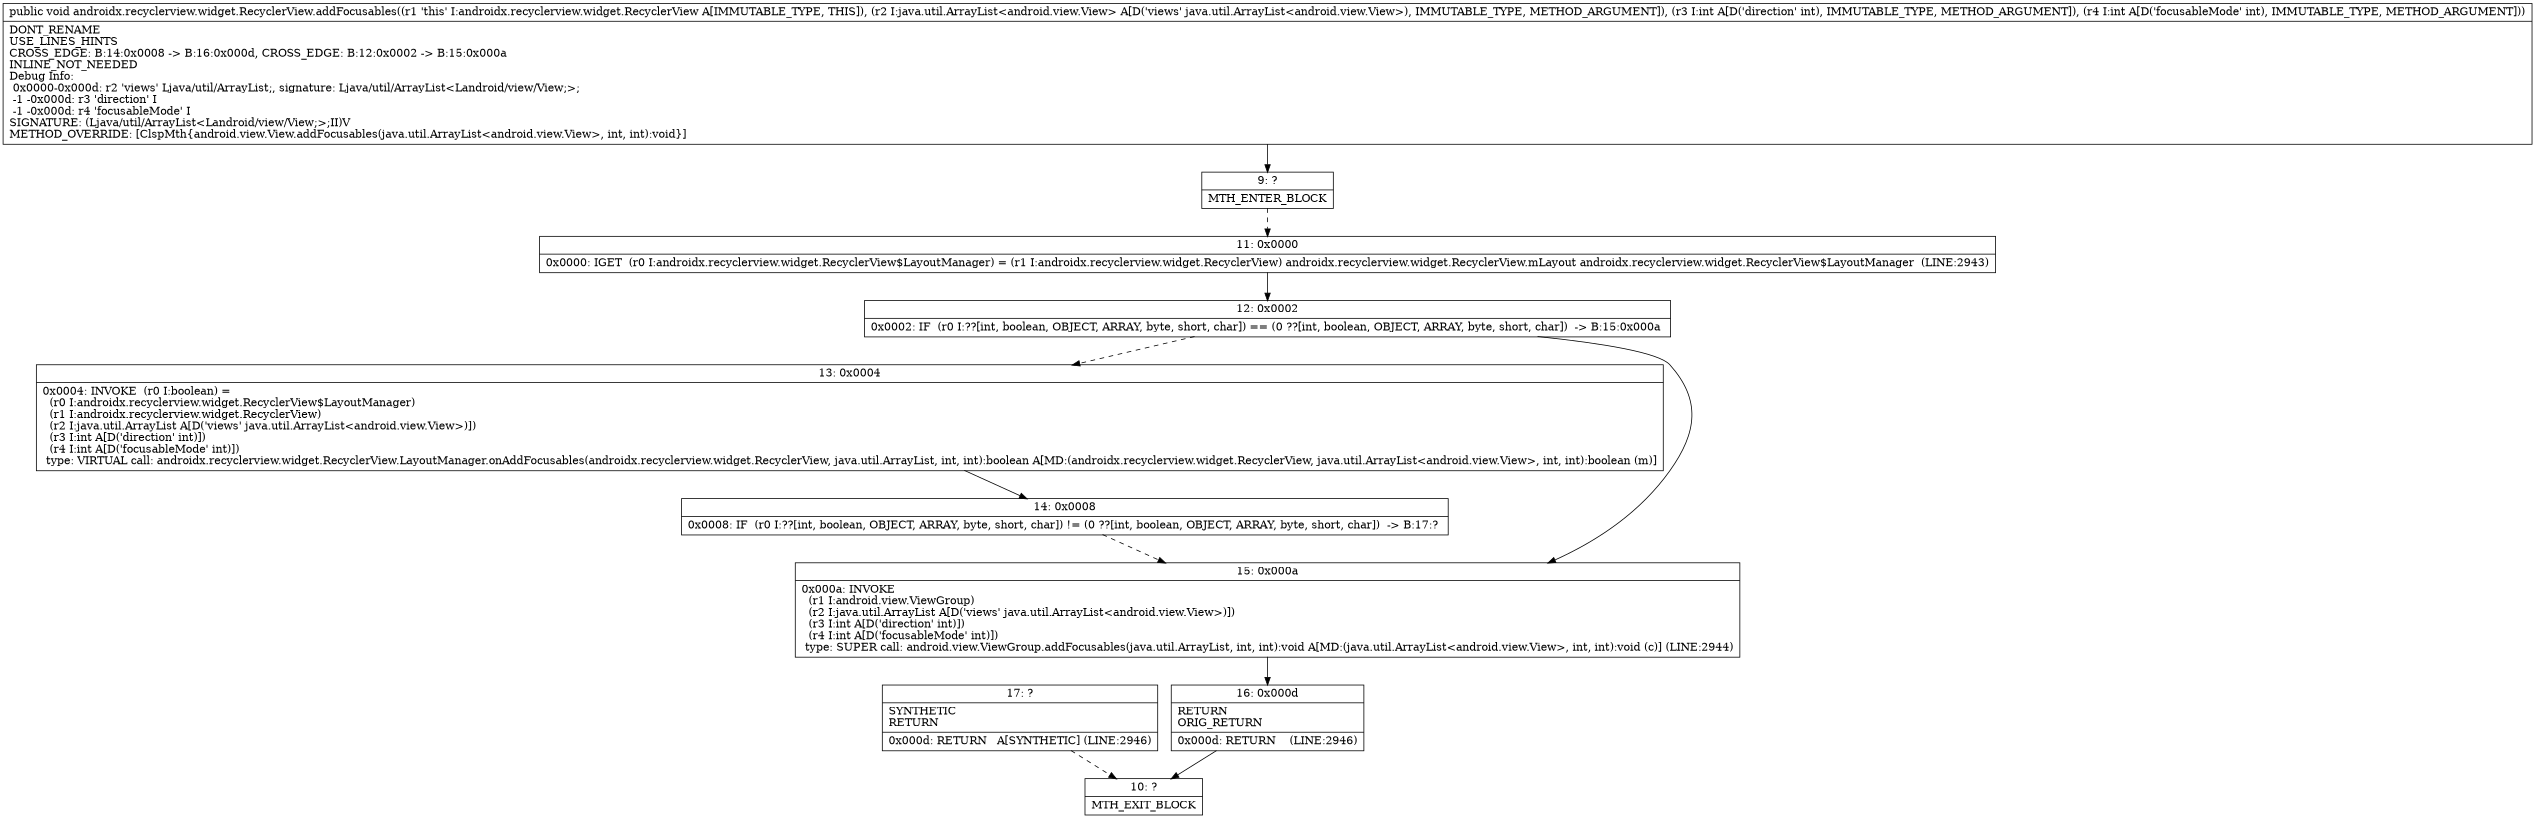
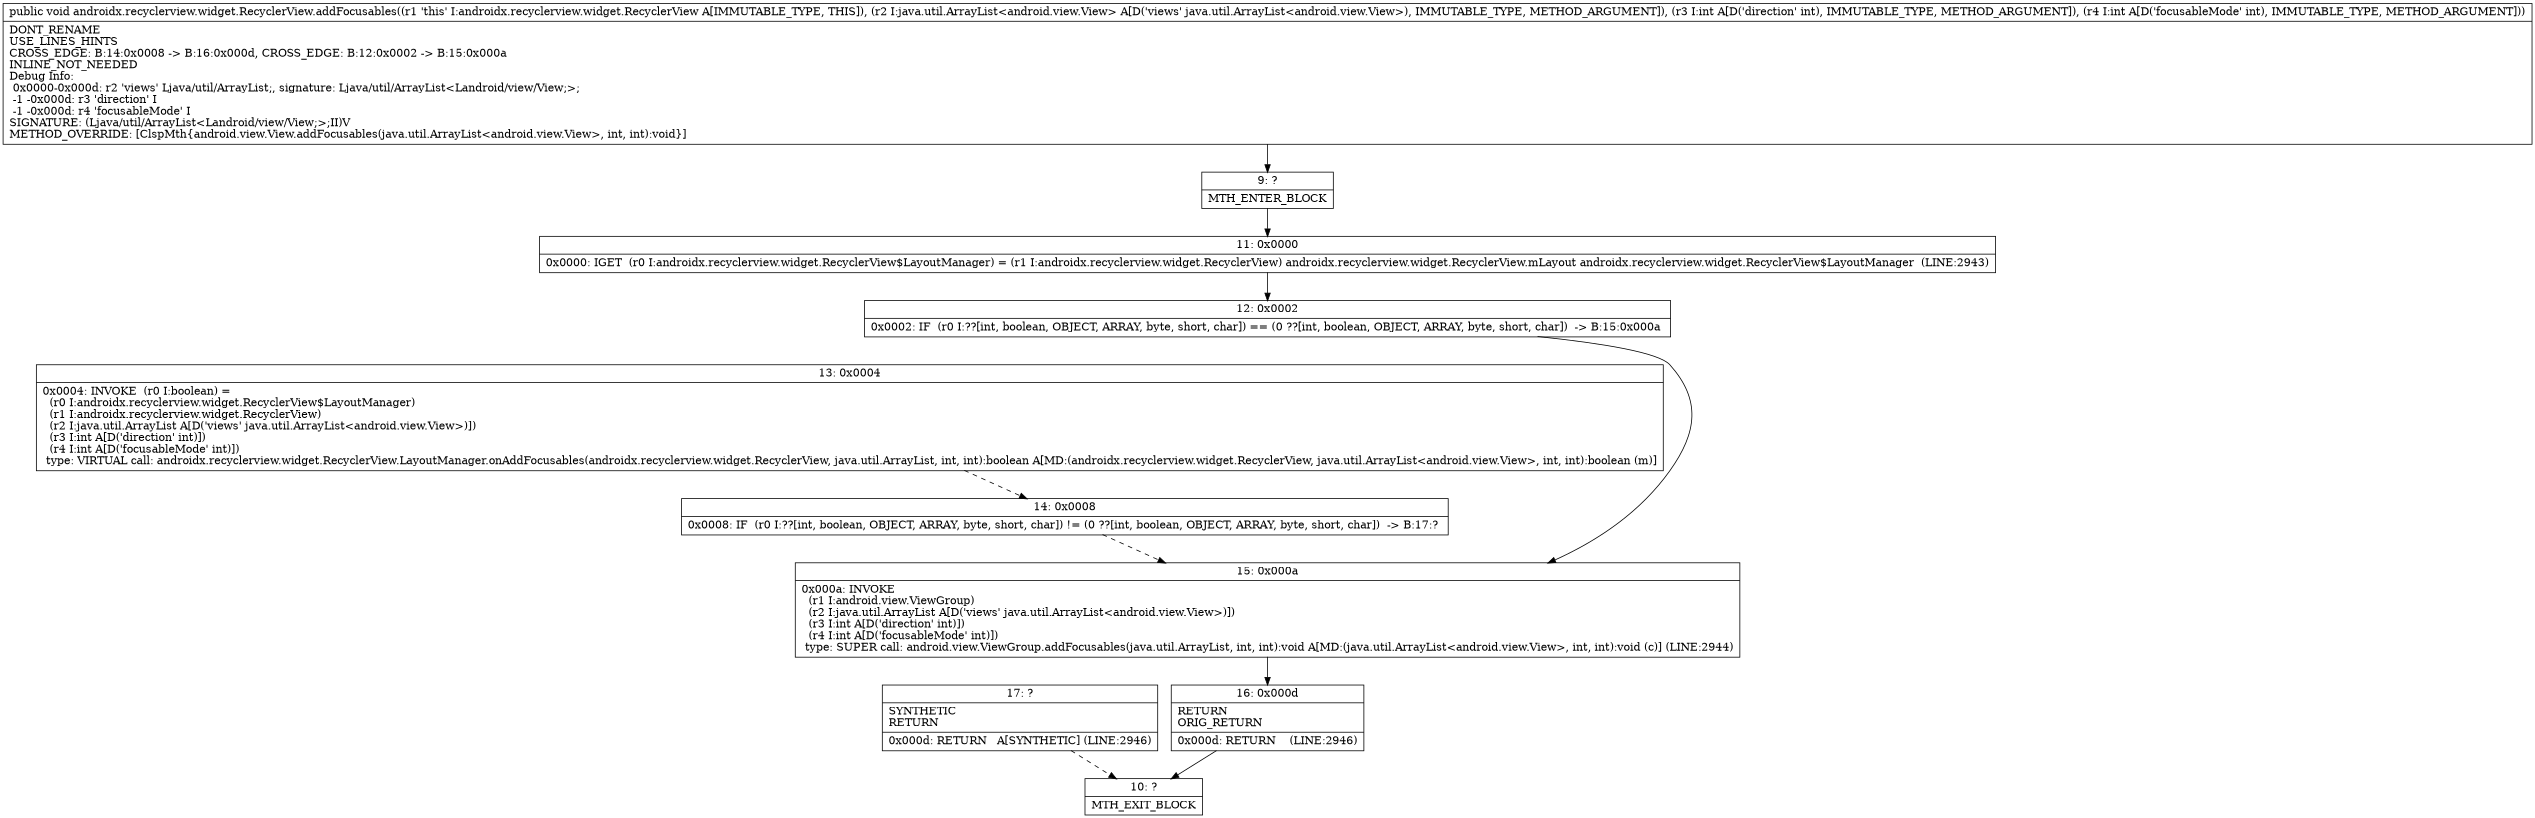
(1268, 219) -> (1268, 219)
(1137, 350) -> none
(992, 483) -> (992, 483)
